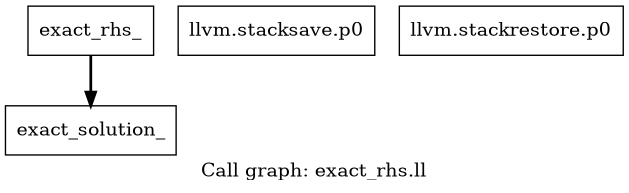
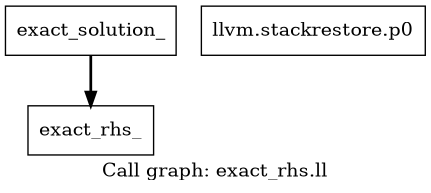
(276, 31) -> none
(91, 74) -> (91, 74)
